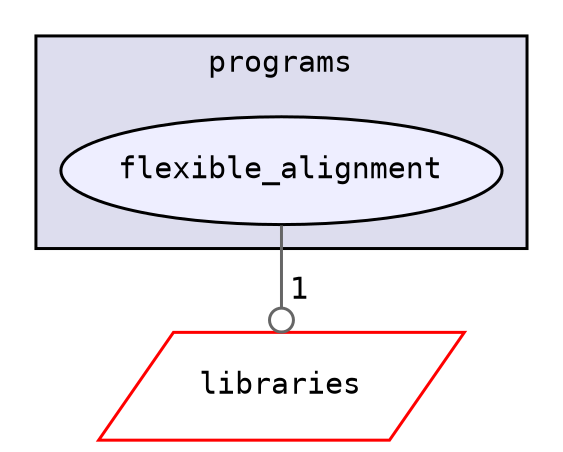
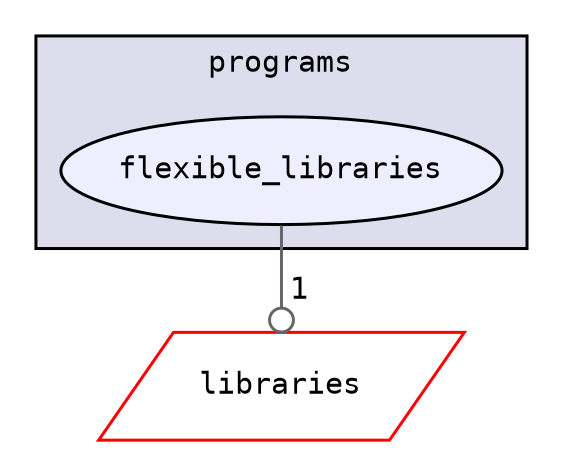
(281, 171) -> (281, 171)
